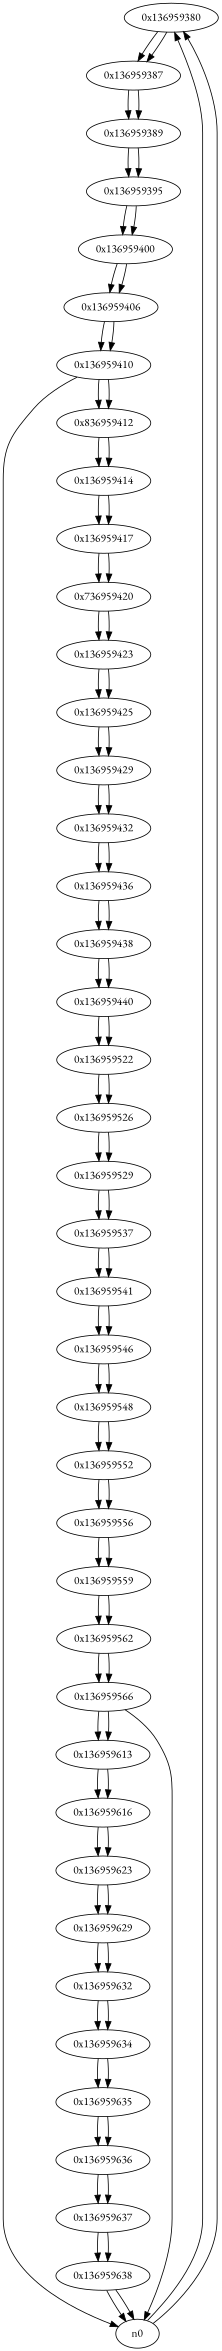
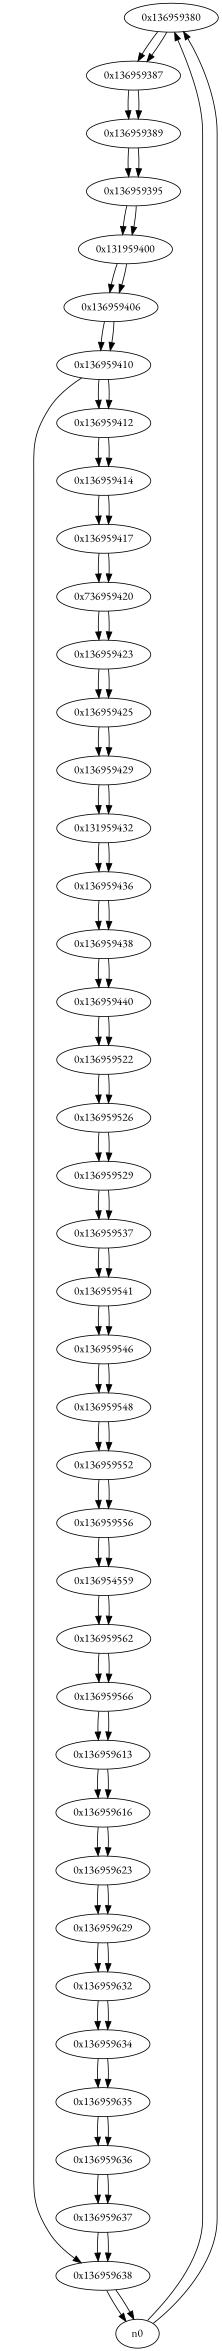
(125, 249) -> (125, 249)
(104, 423) -> (104, 423)
(104, 828) -> (104, 828)
(3, 1362) -> (34, 1316)
(104, 1581) -> (104, 1581)
(172, 2005) -> none
